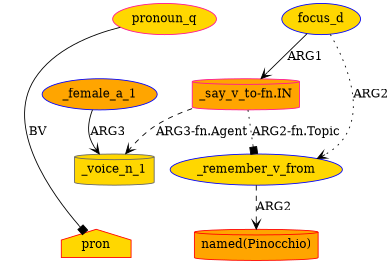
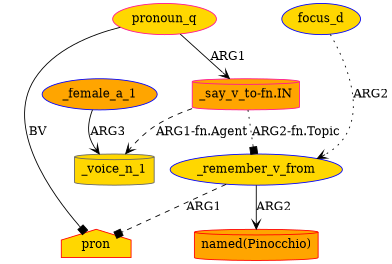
(287, 53) -> (201, 53)
(202, 132) -> (202, 132)
(256, 203) -> (256, 203)
none -> (175, 208)
